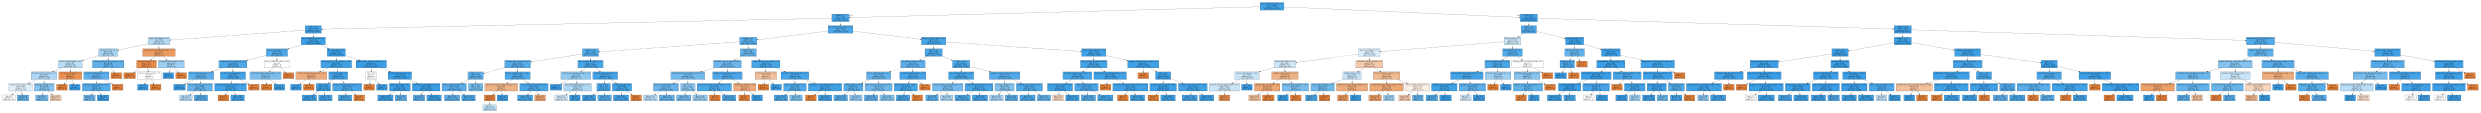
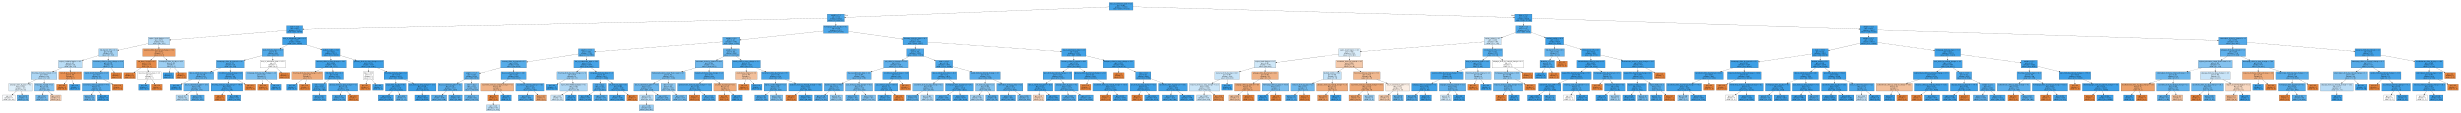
(694, 93) -> (646, 102)
(309, 98) -> none
(419, 98) -> none
none -> (472, 98)
none -> (1204, 98)
(2363, 98) -> none
